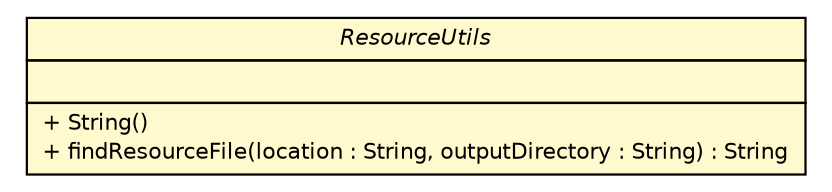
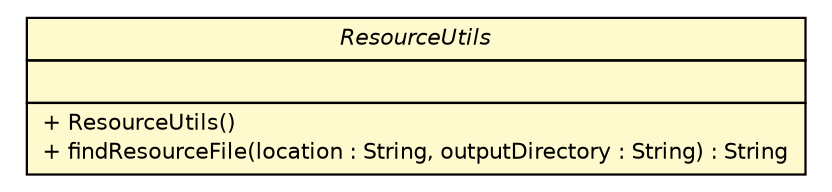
(96, 123) -> (140, 123)
